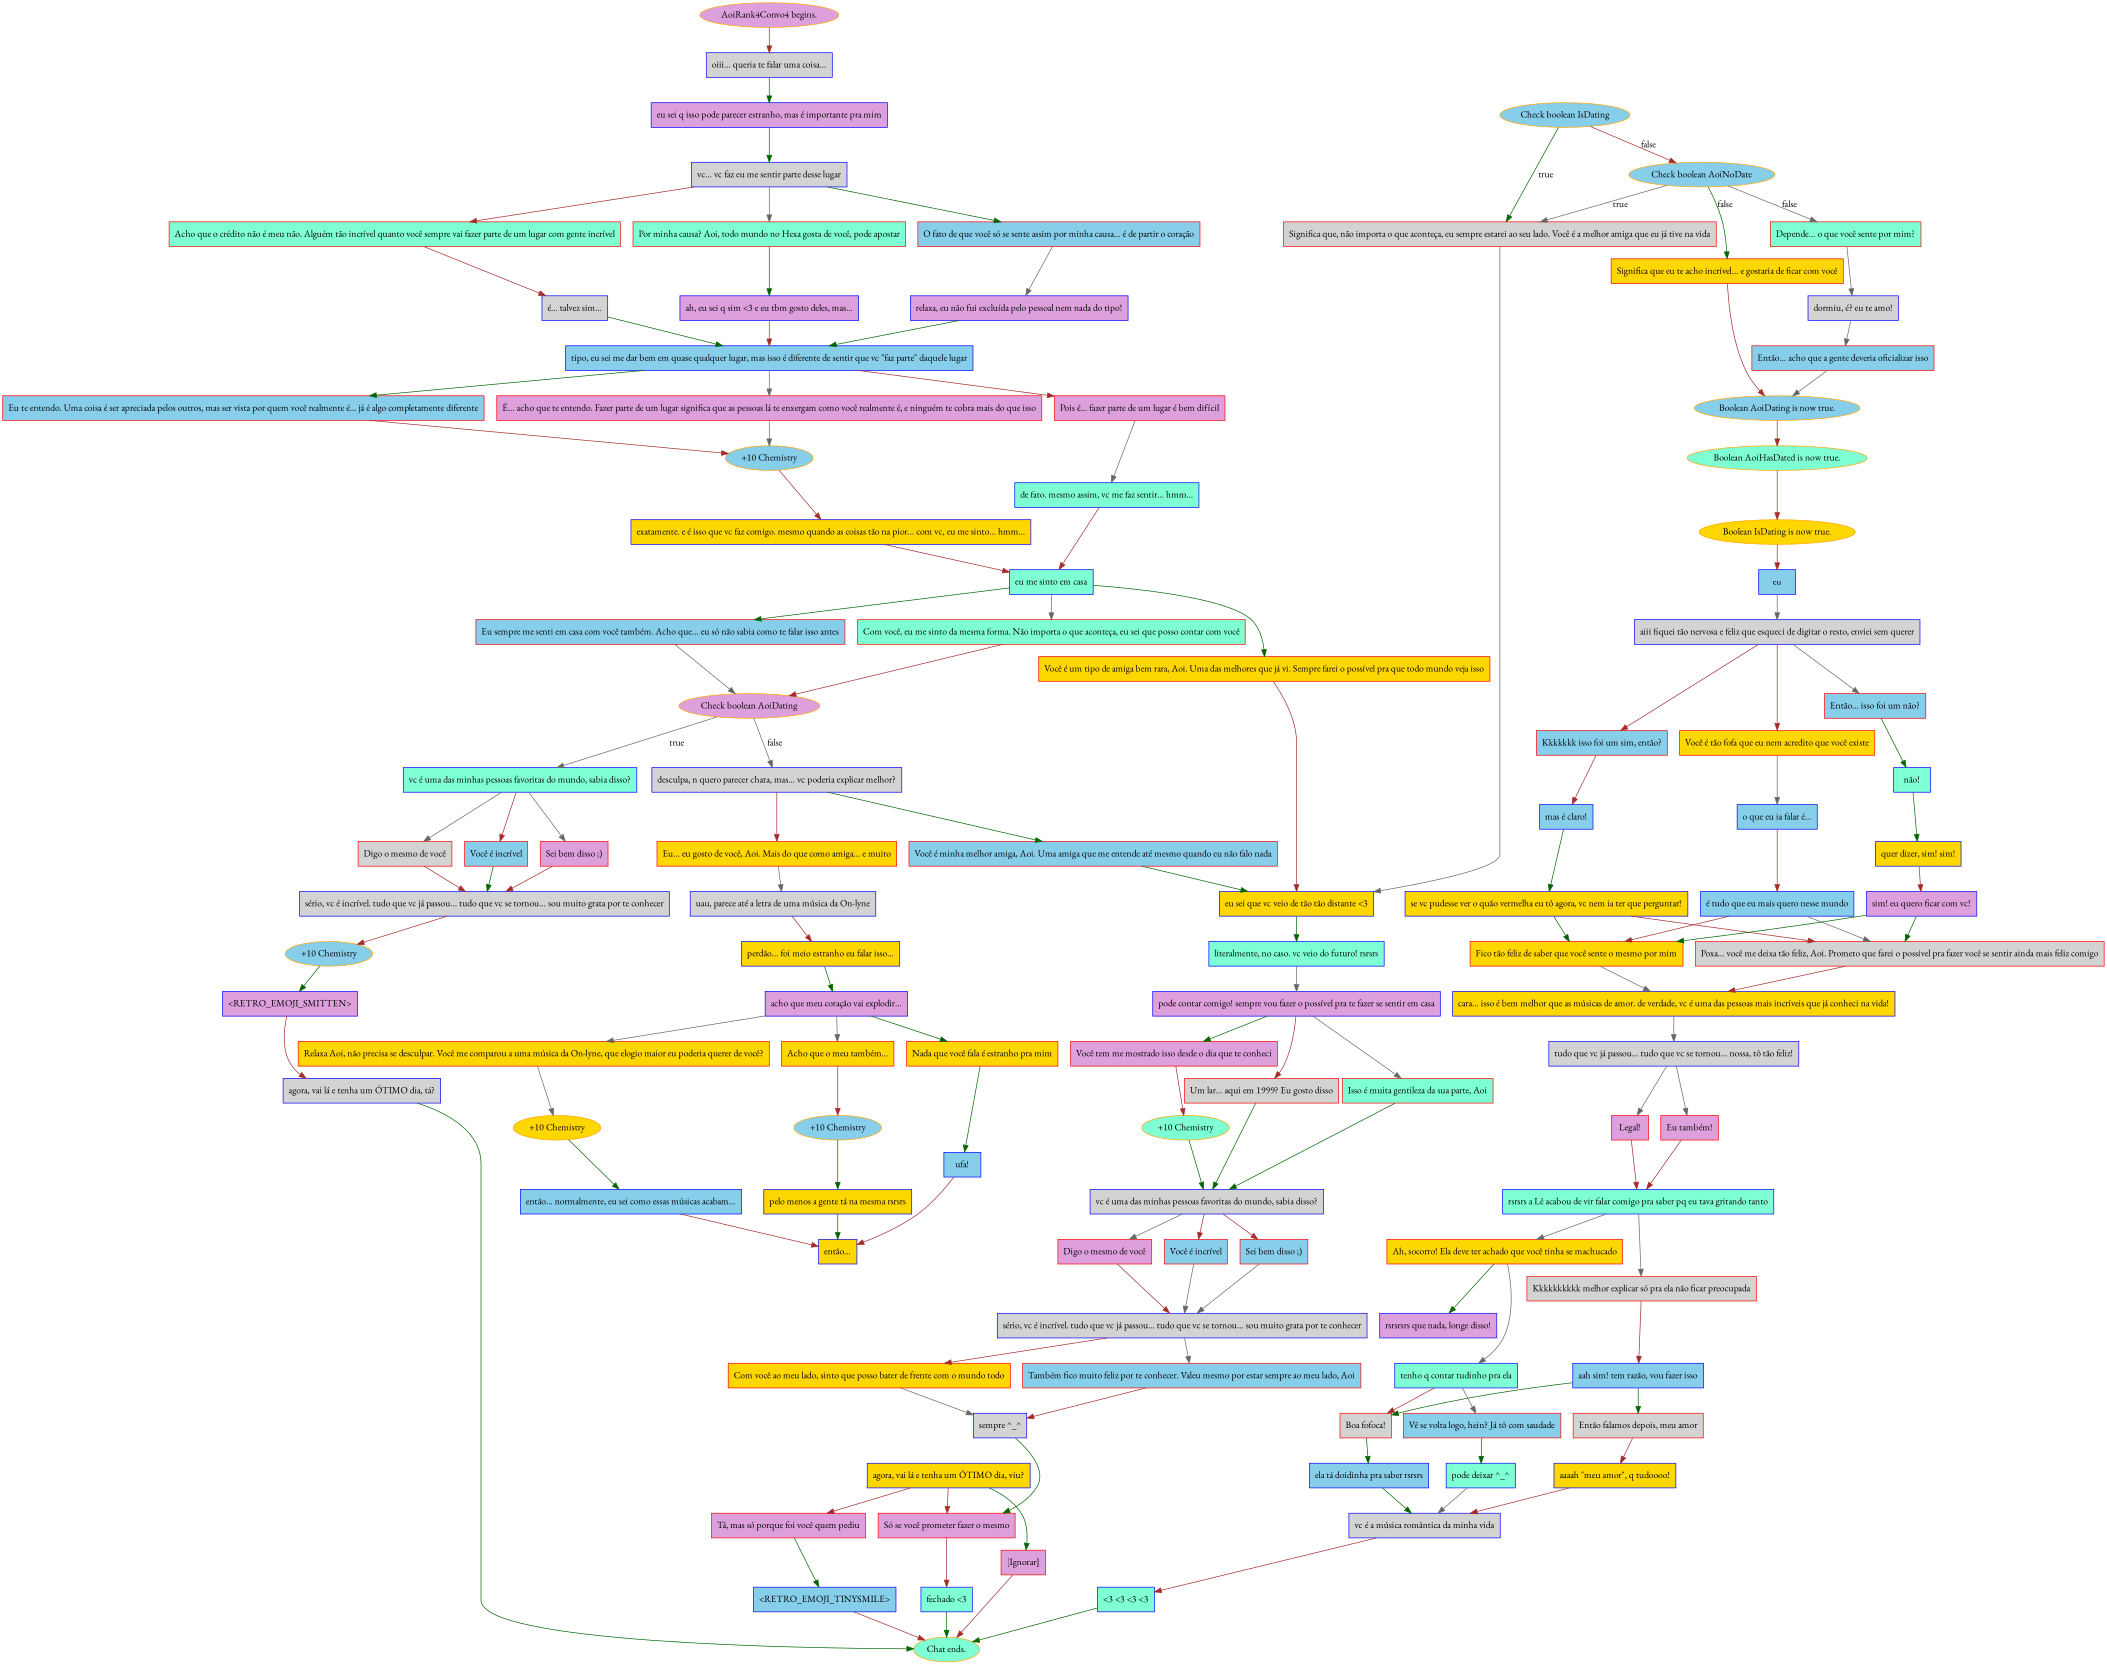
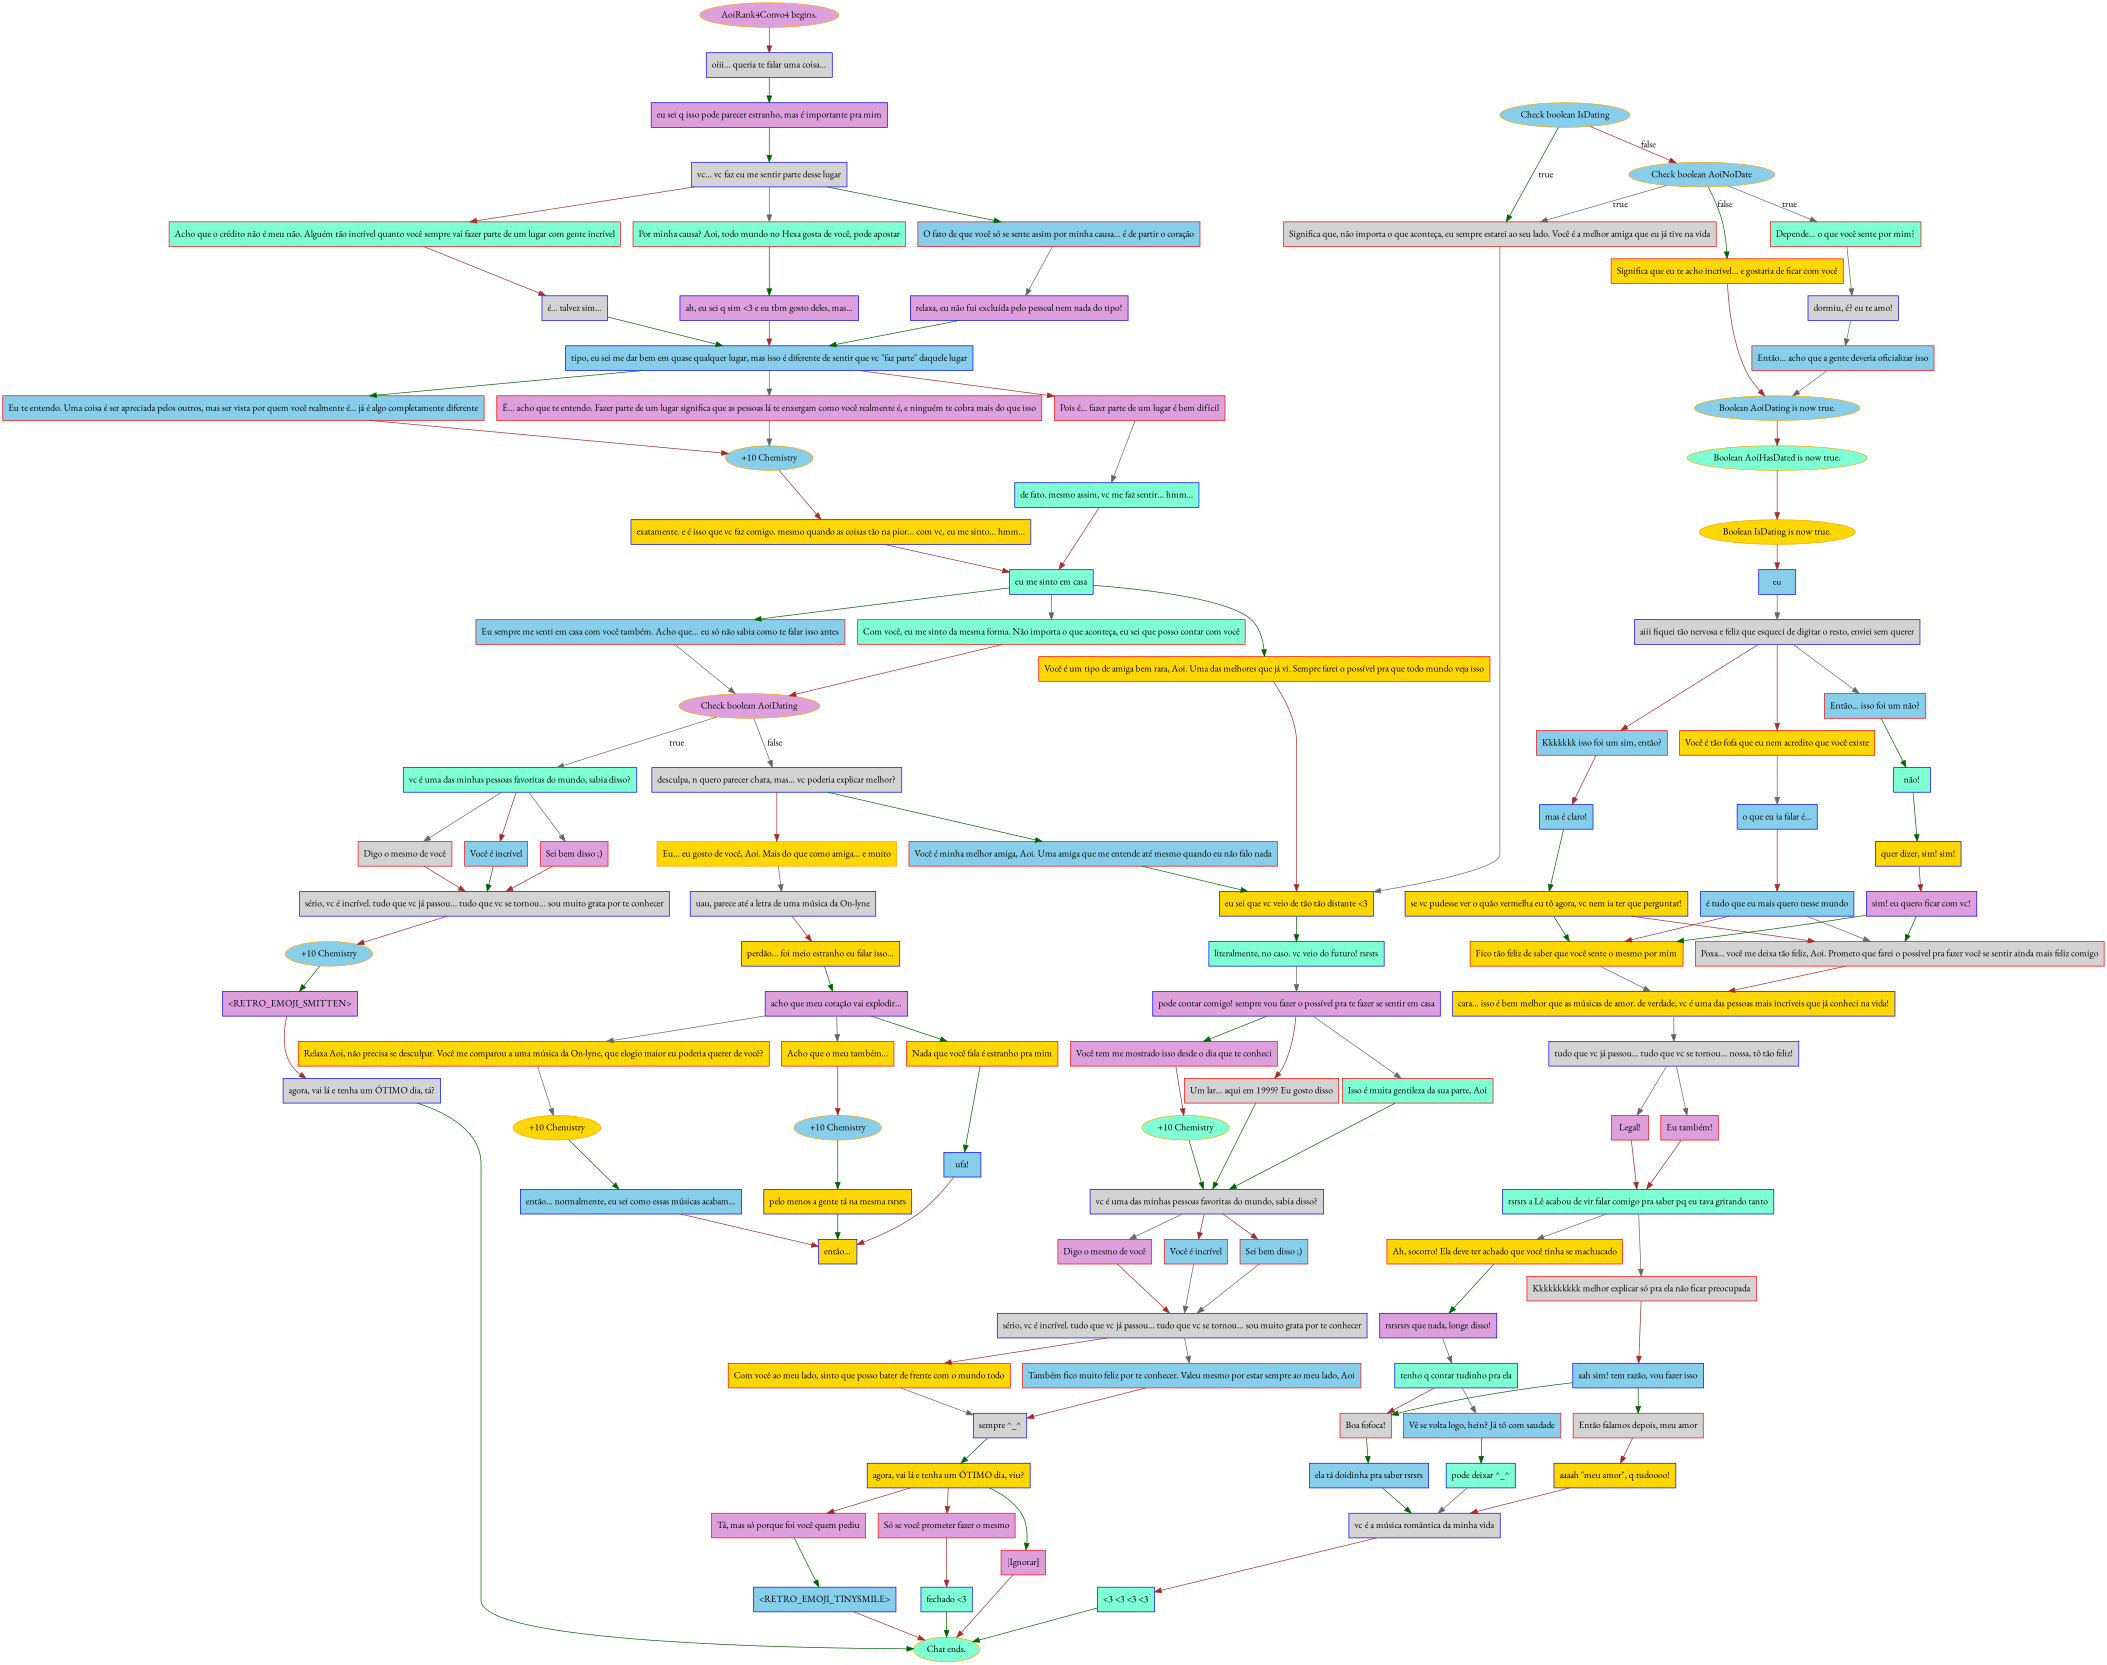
(1790, 204) -> (1790, 204)
(777, 854) -> (777, 854)
(1510, 1316) -> (1446, 1347)
(1040, 1477) -> (977, 1448)
